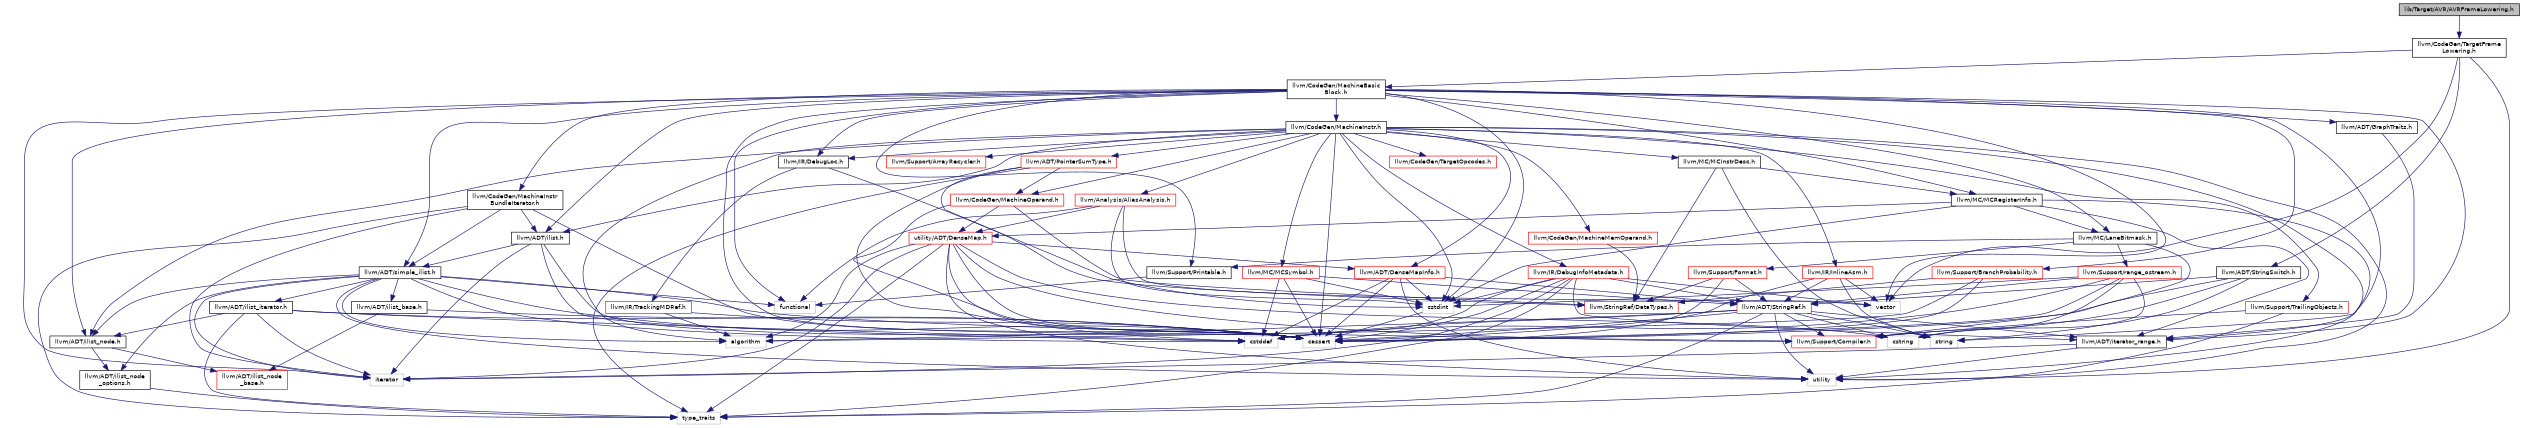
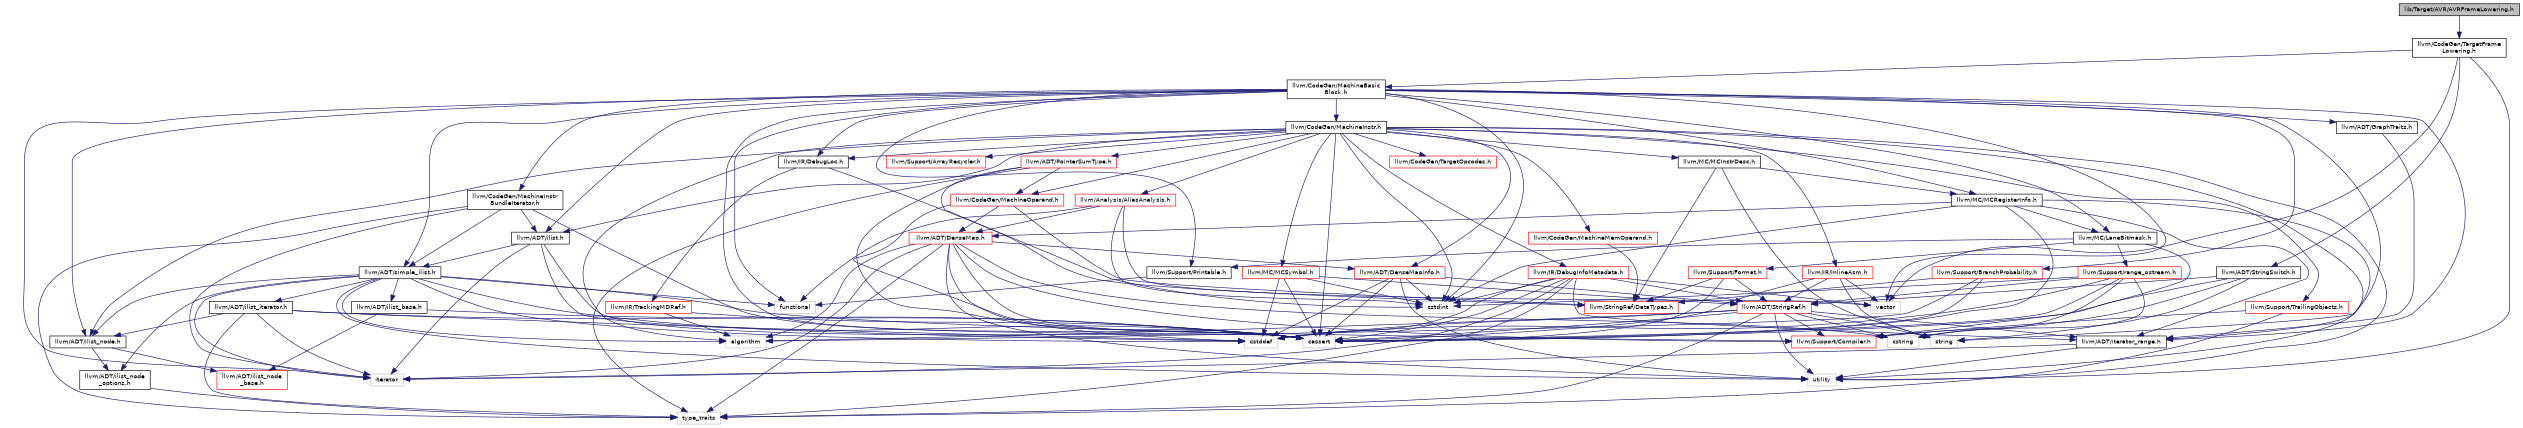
(951, 238) -> (951, 238)
(1394, 320) -> (1747, 332)
